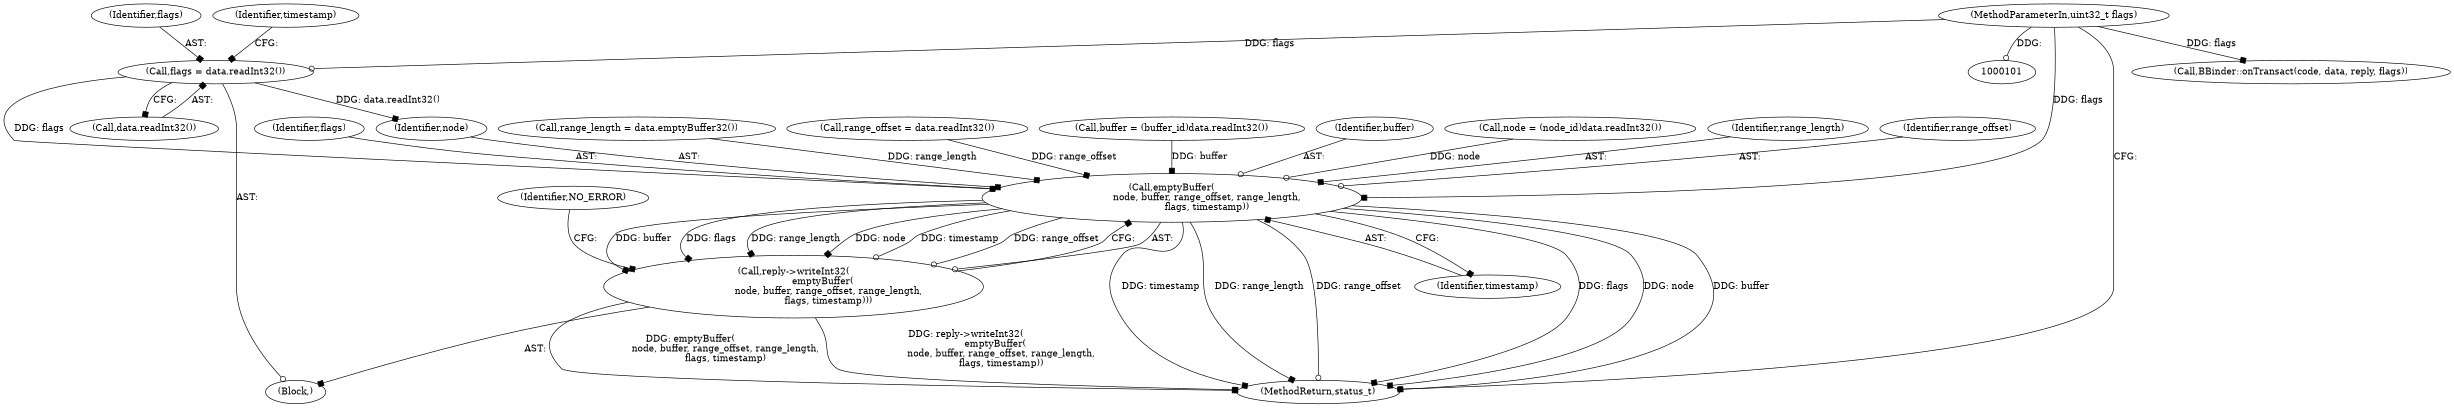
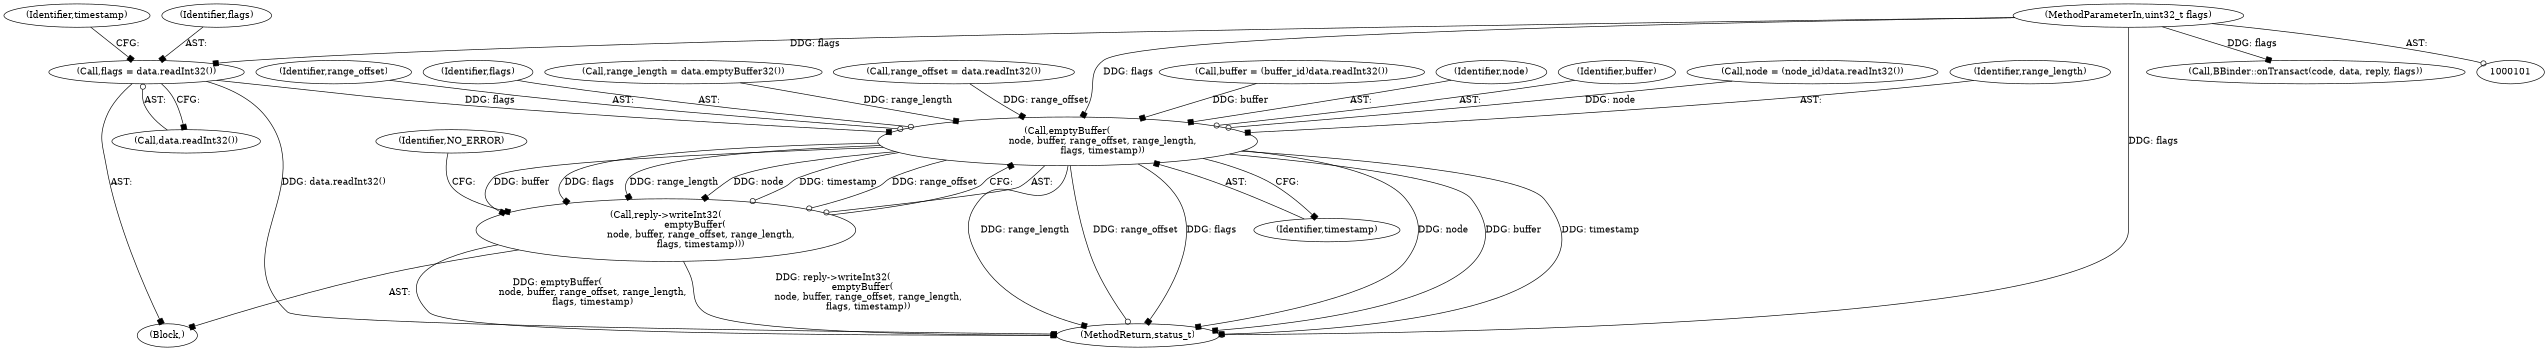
(1130, 44) -> (1117, 32)
(2031, 44) -> (2418, 44)
(323, 100) -> (452, 323)
(182, 104) -> (149, 113)
(2127, 157) -> (2153, 141)
(237, 235) -> (114, 200)
